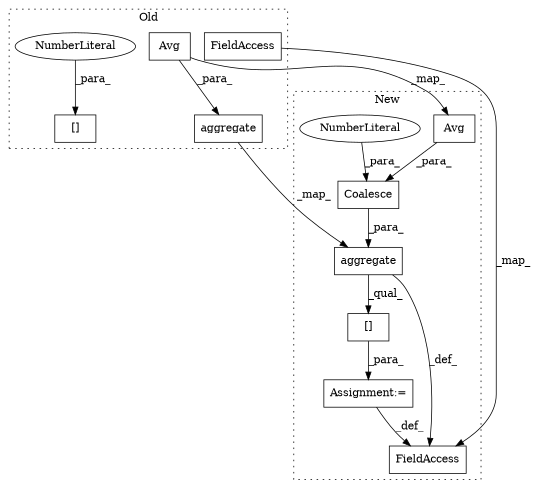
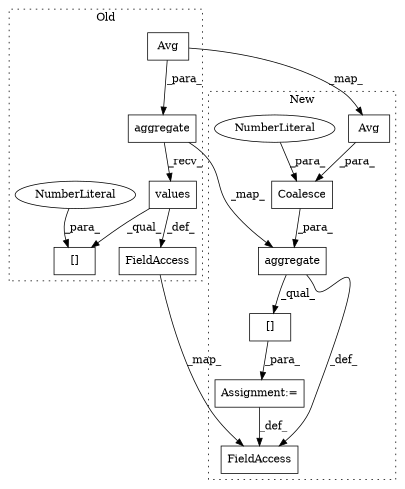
none -> (173, 195)
